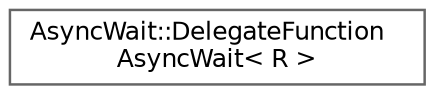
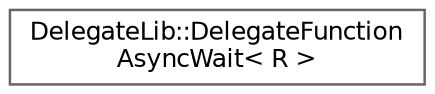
(217, 47) -> (217, 47)
